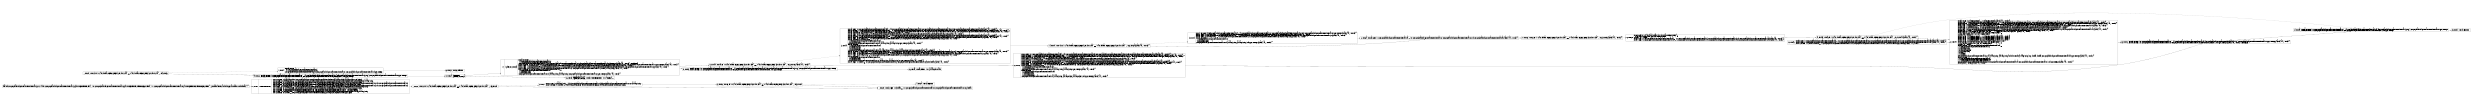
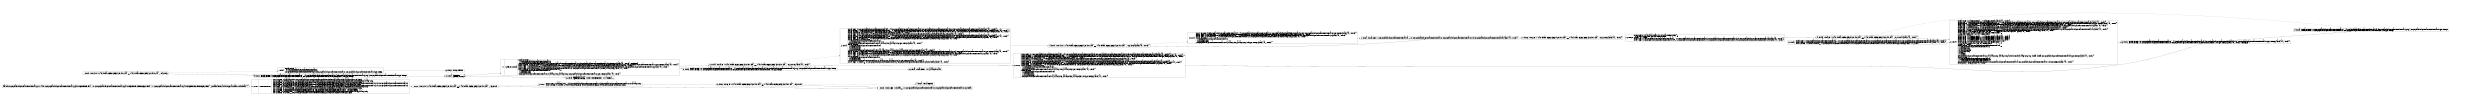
(2461, 30) -> none
